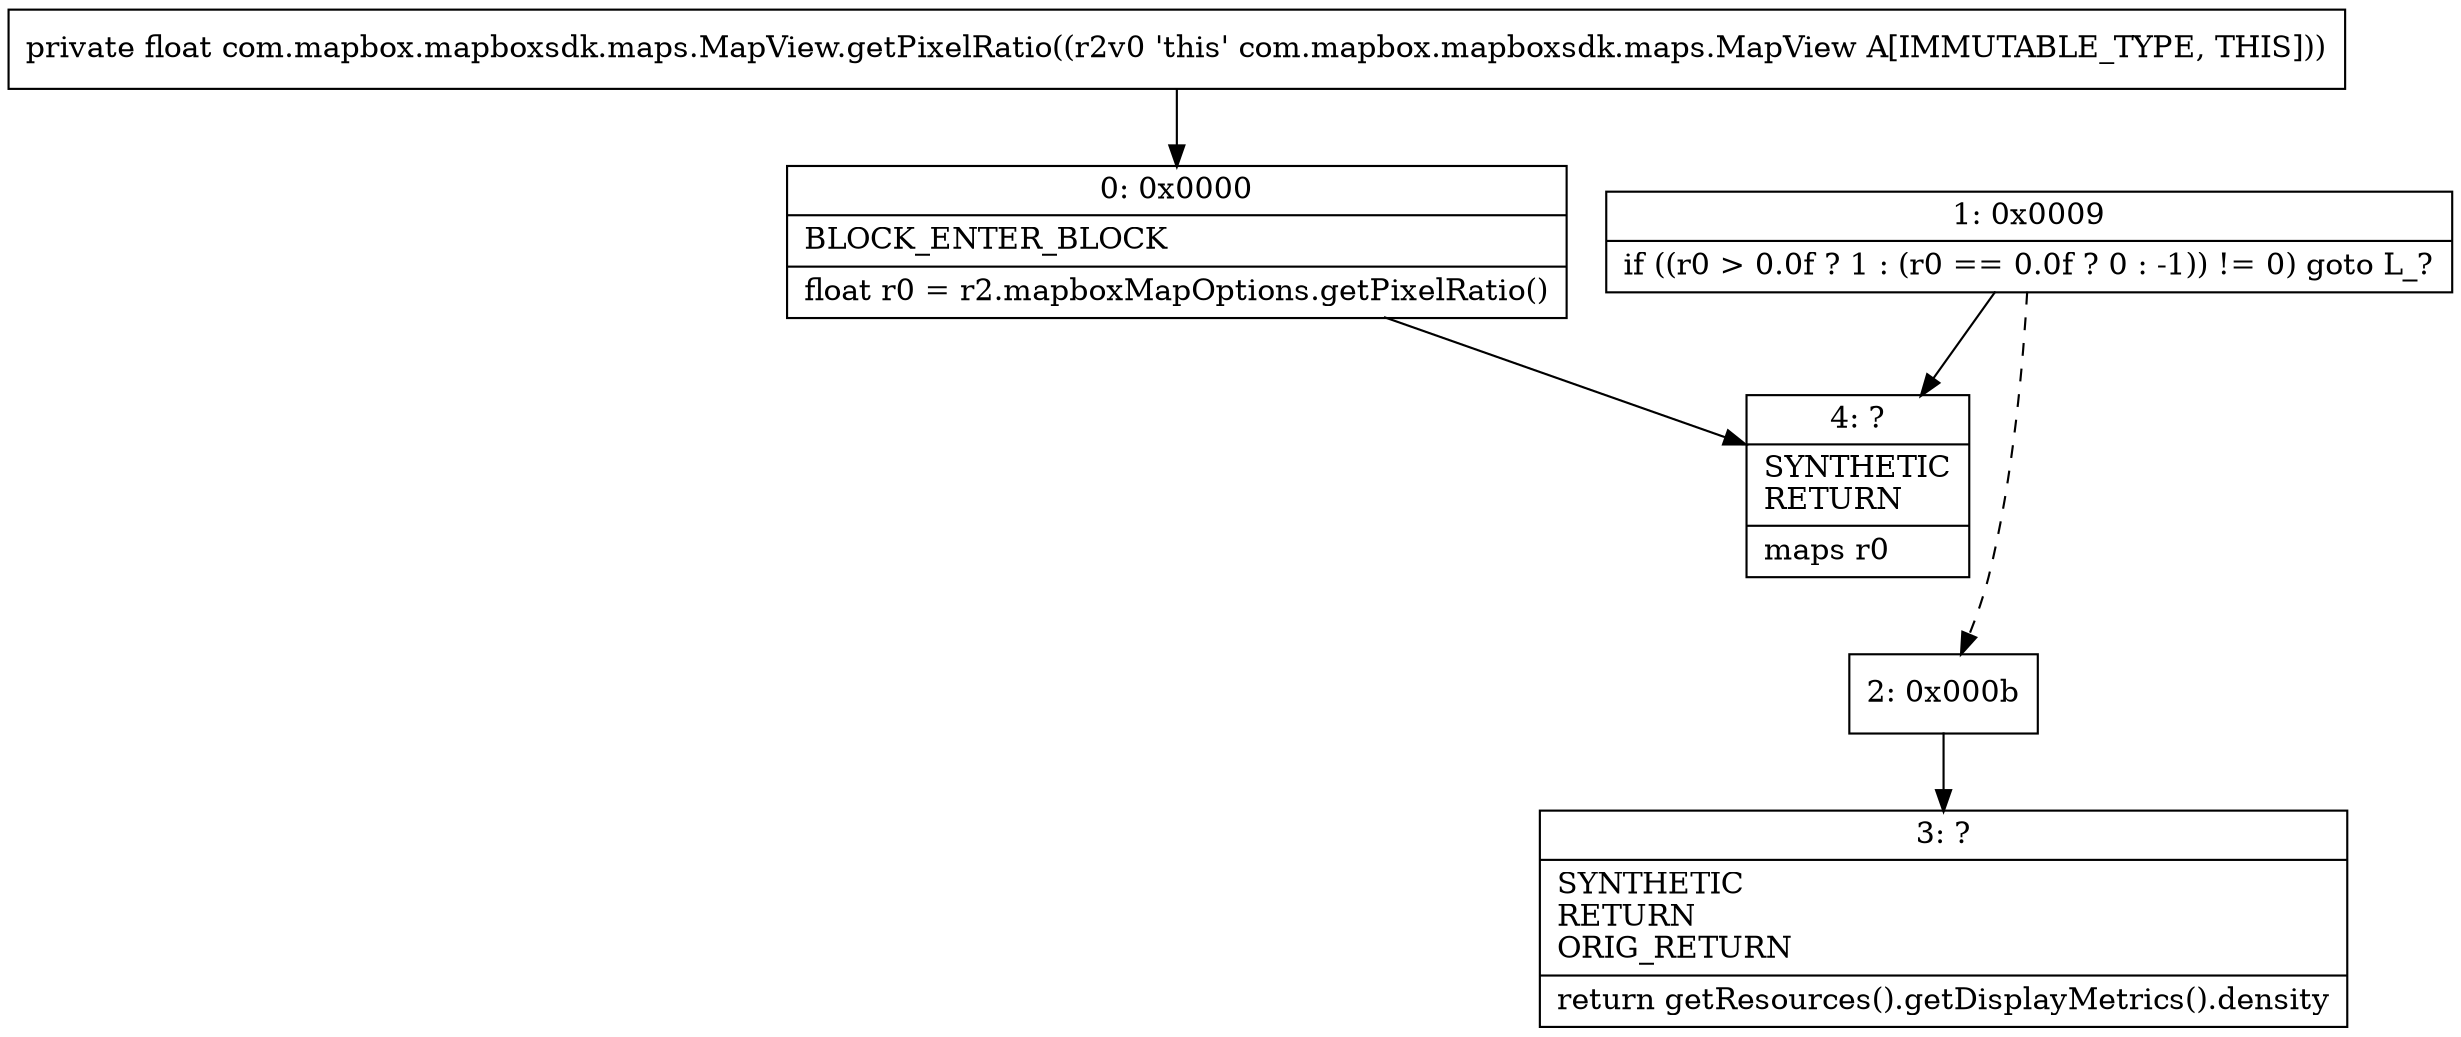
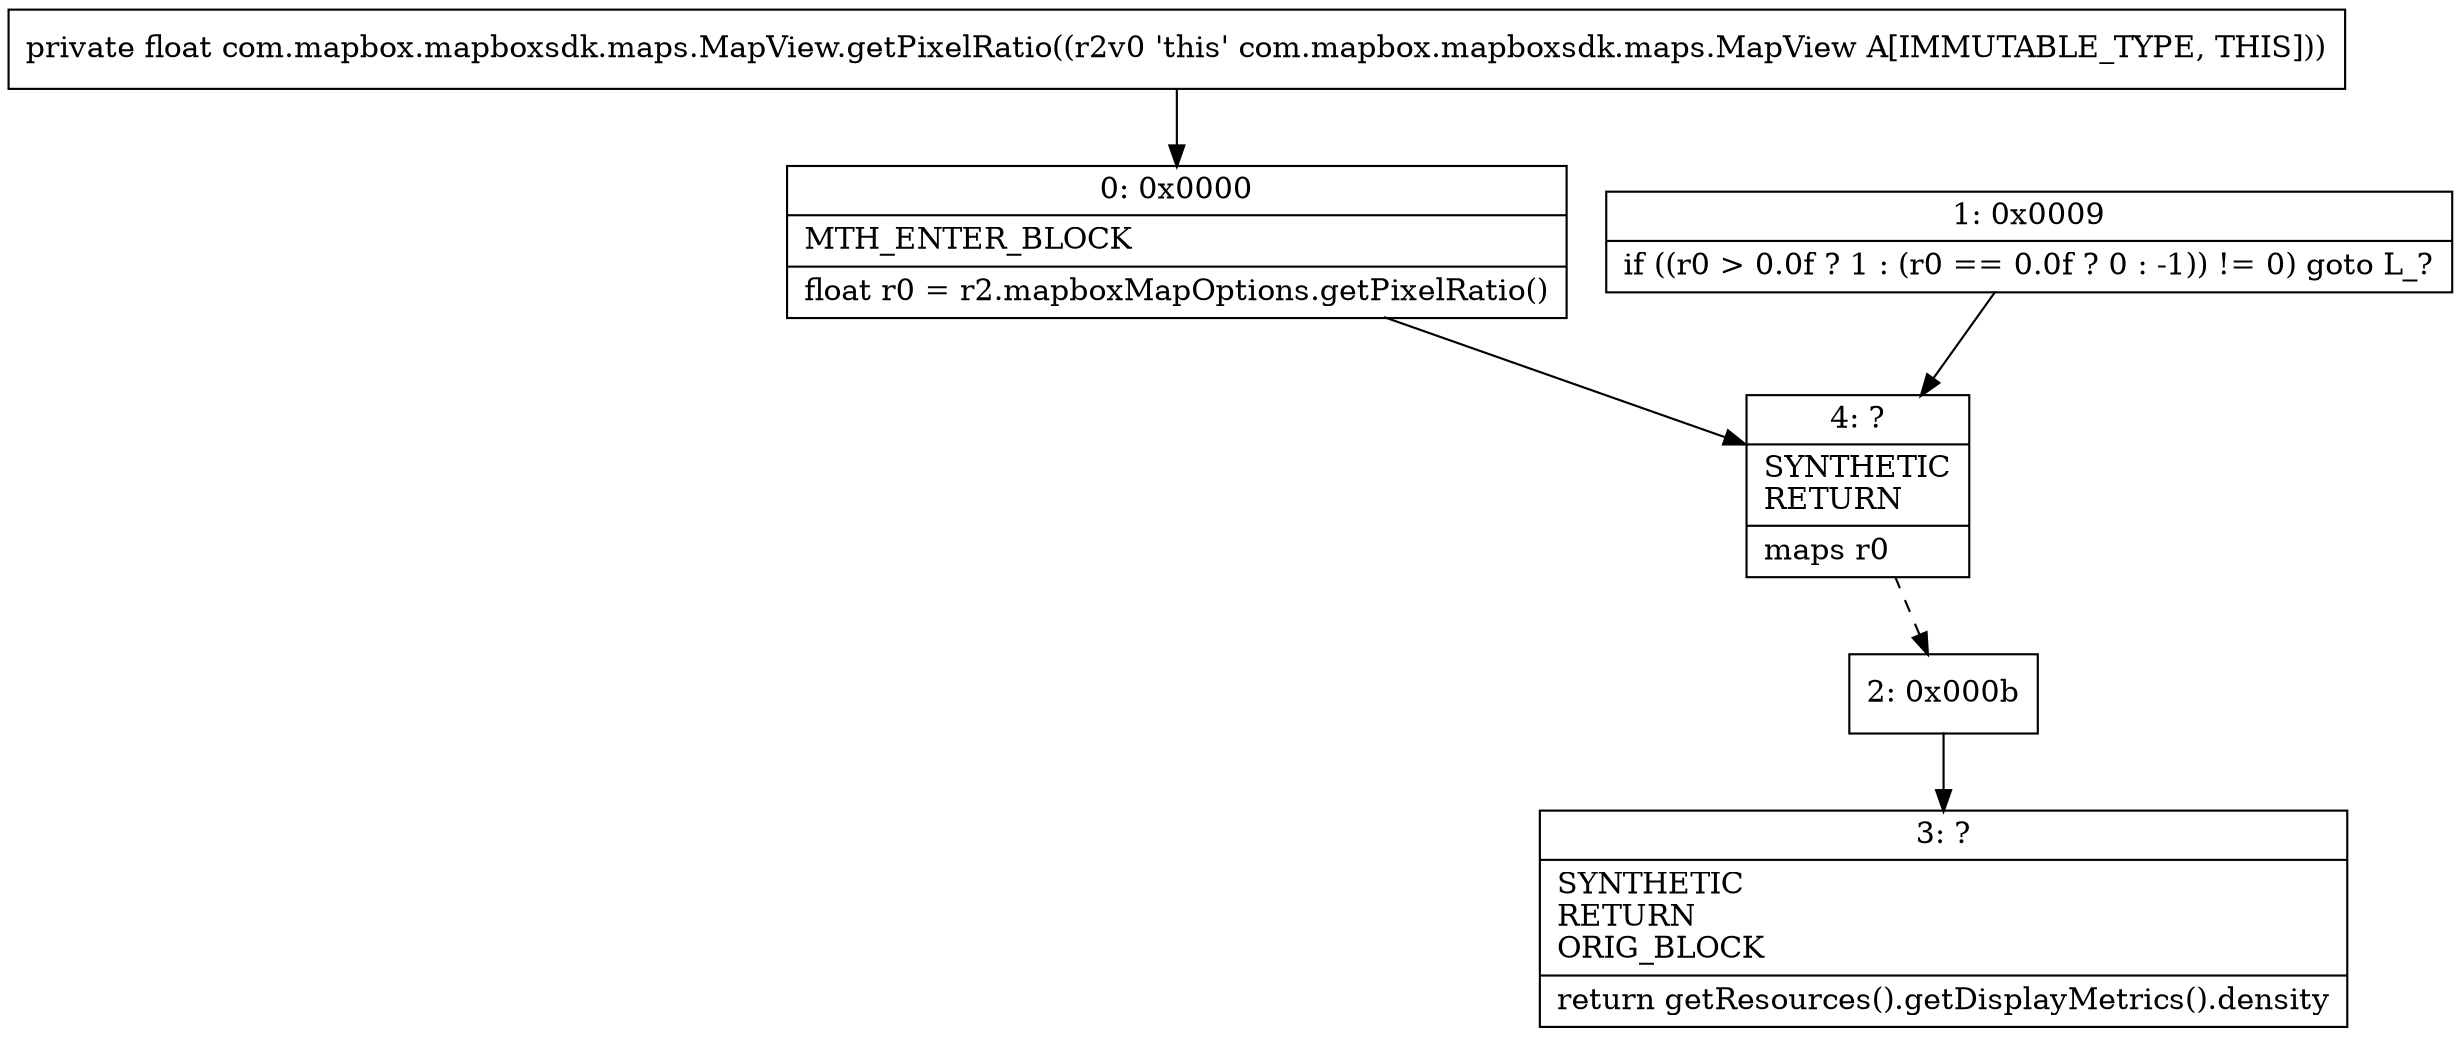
(986, 240) -> (969, 240)
(2010, 465) -> (1907, 606)
(1675, 949) -> (1661, 949)
